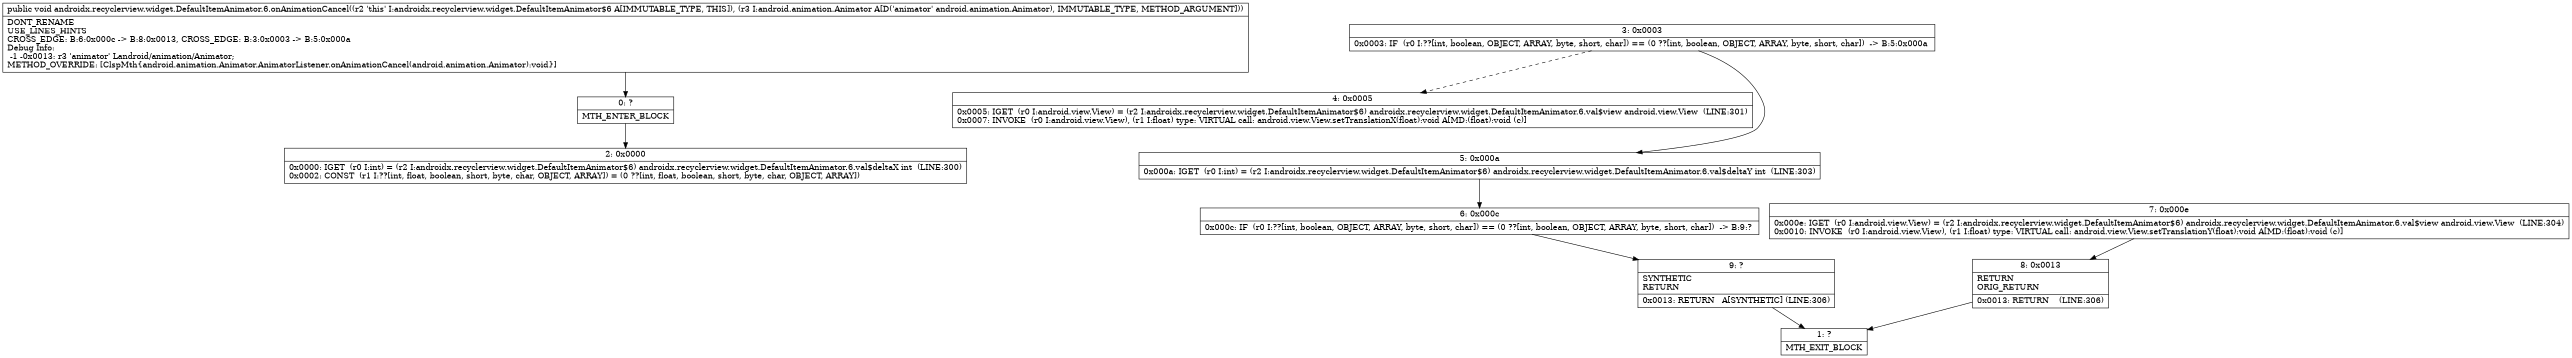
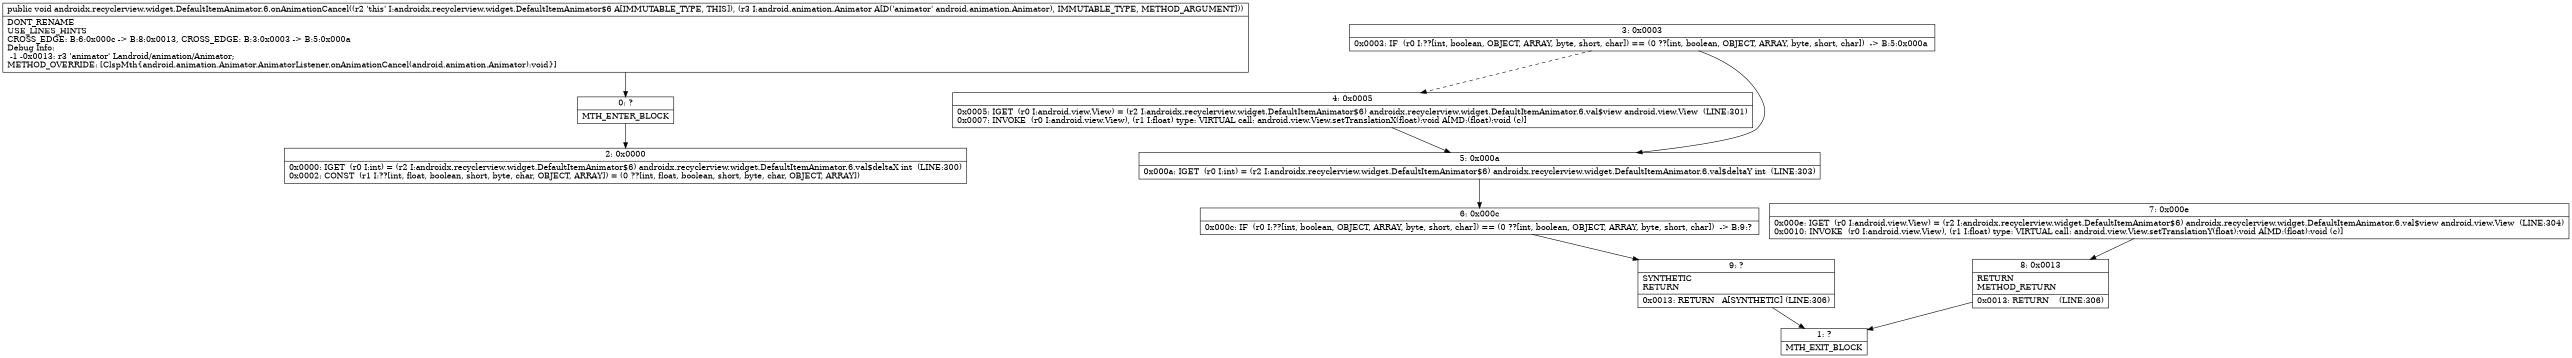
none -> (1418, 139)
(2008, 287) -> (2017, 287)
